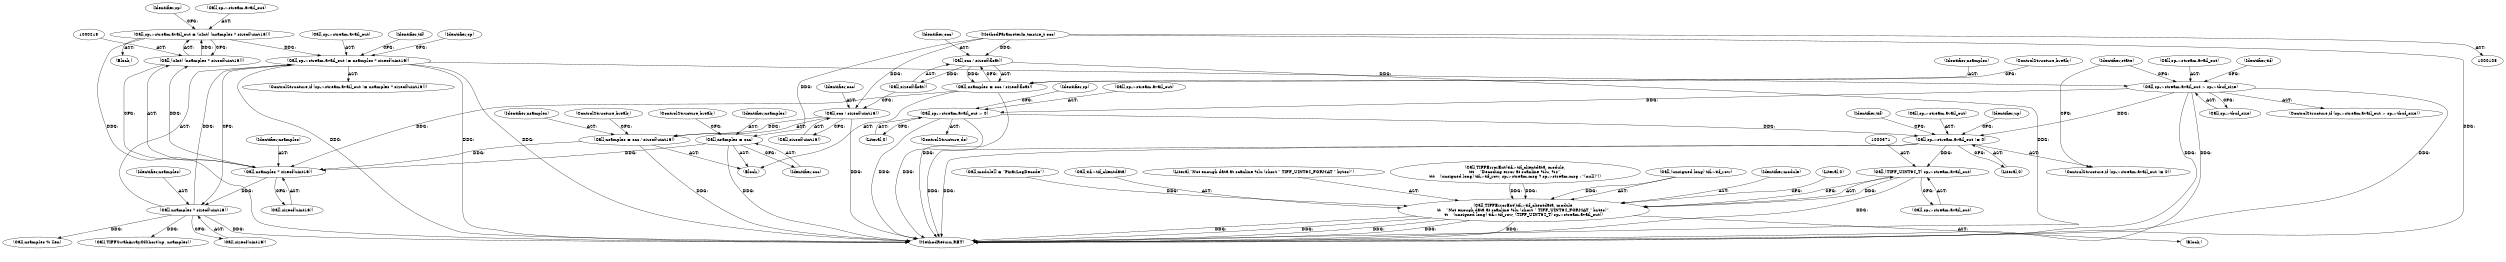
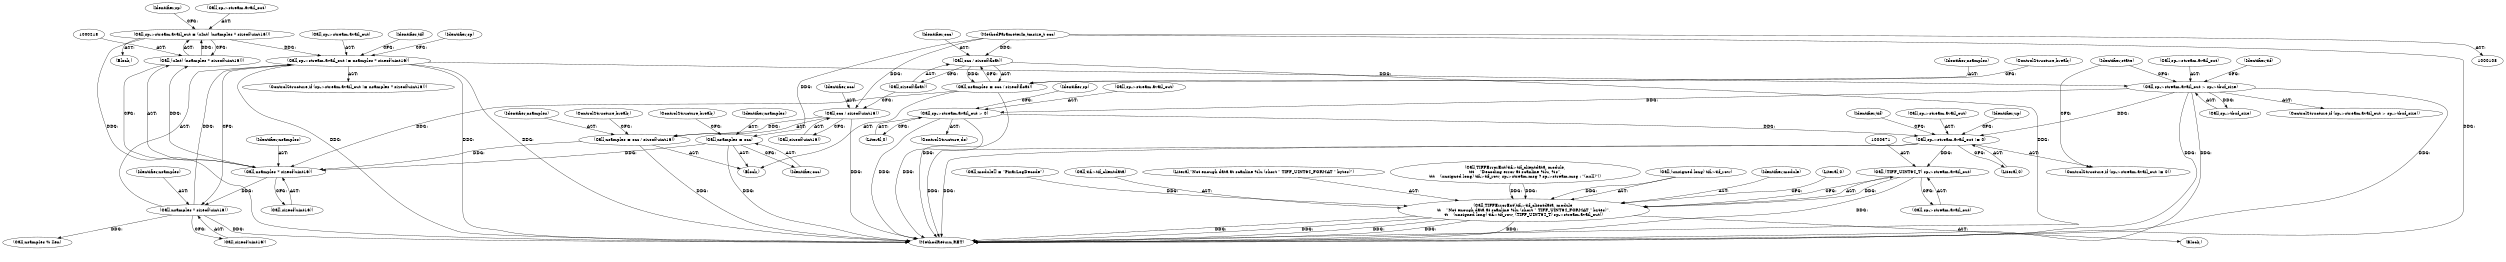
(953, 74) -> (953, 74)
(2229, 100) -> (2229, 100)
(143, 242) -> none
